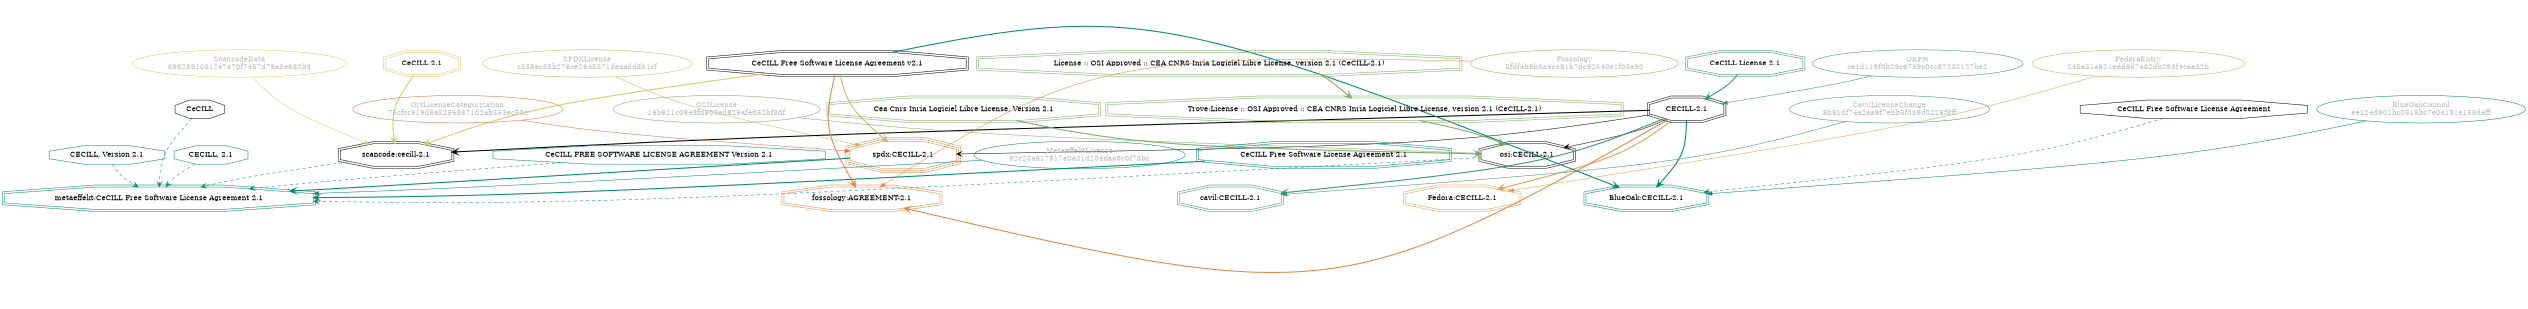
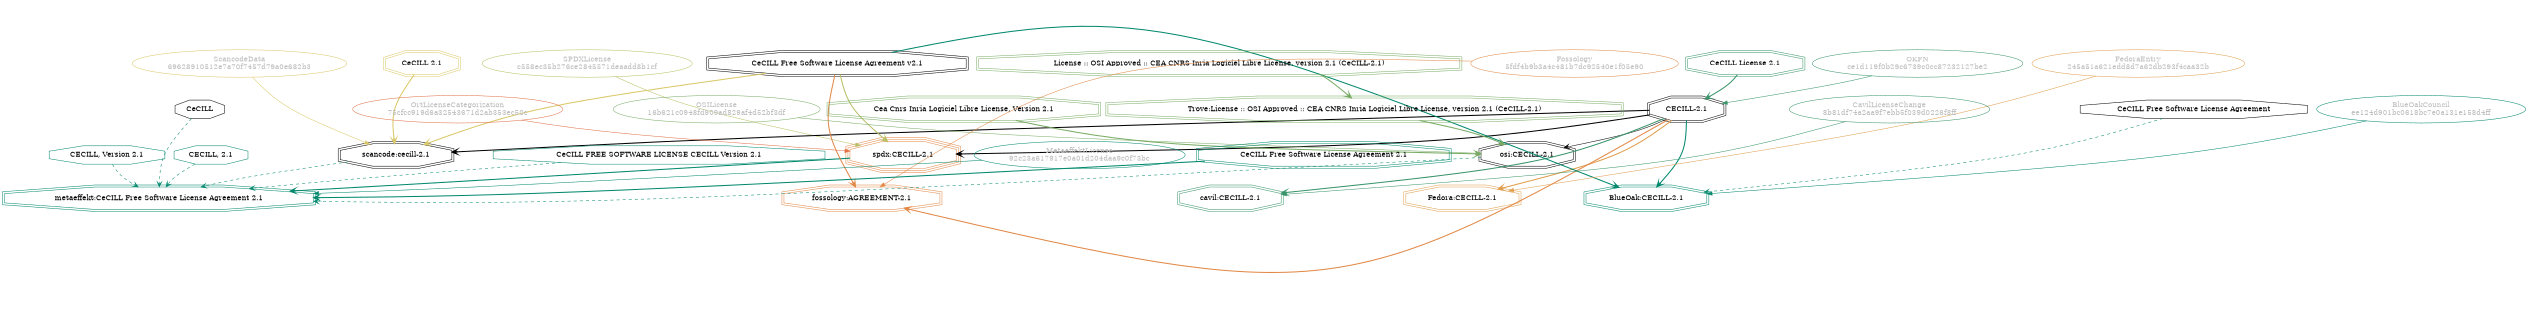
(1341, 145) -> (1341, 145)
(659, 155) -> (659, 155)
